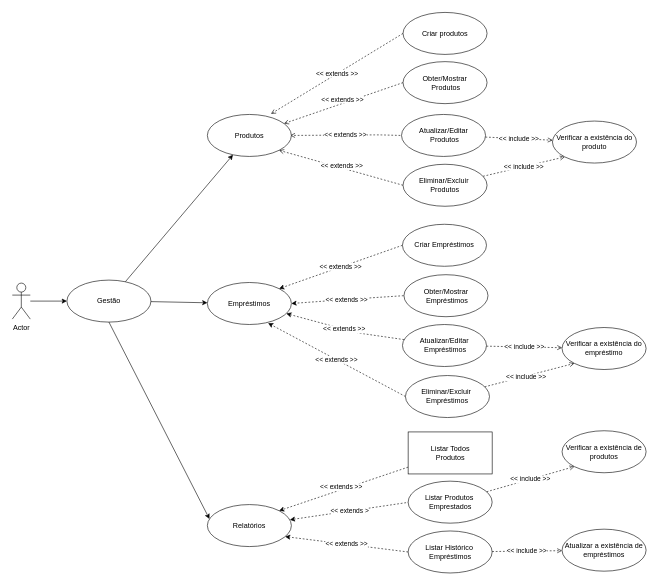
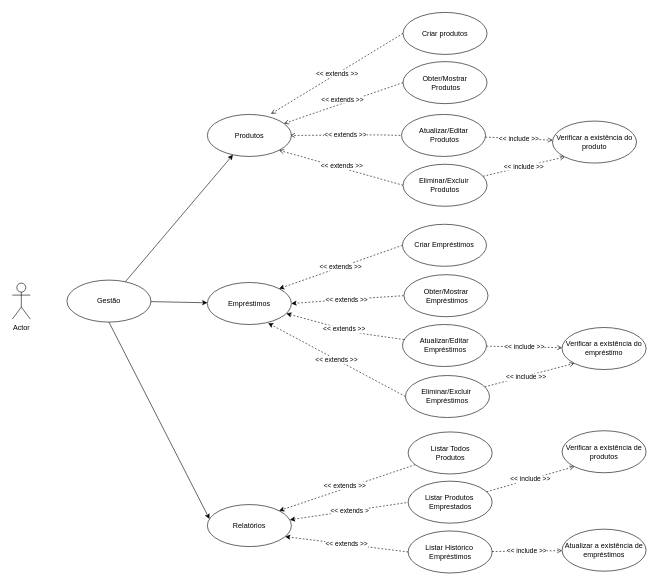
(61, 301) -> none
(450, 453) -> (450, 453)
